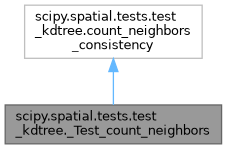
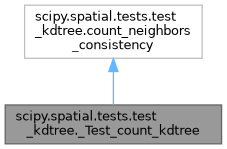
(113, 124) -> (113, 124)
